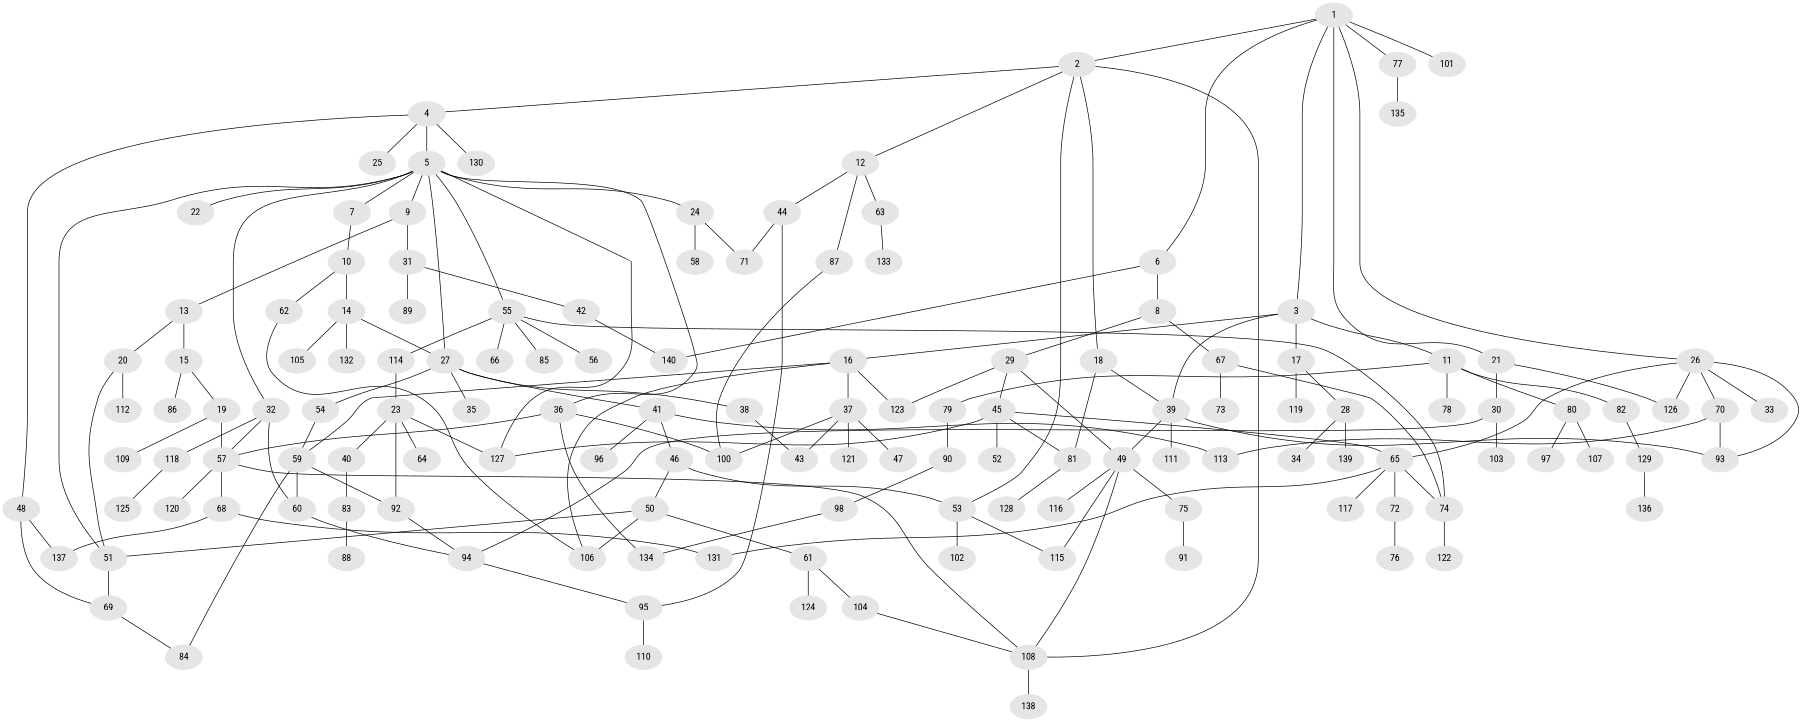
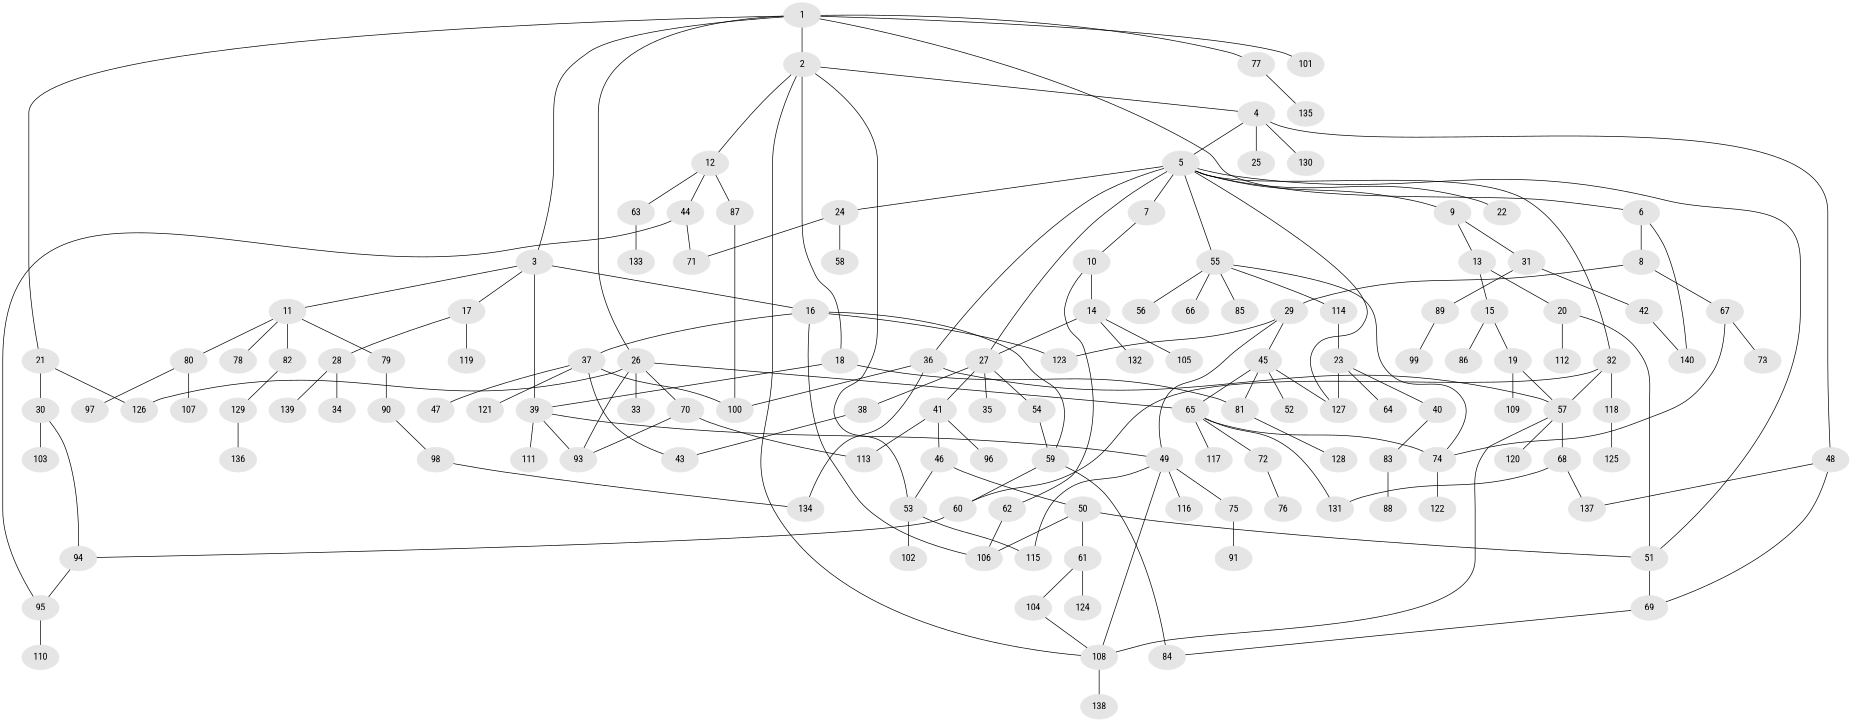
none -> (1414, 361)
(396, 509) -> none
